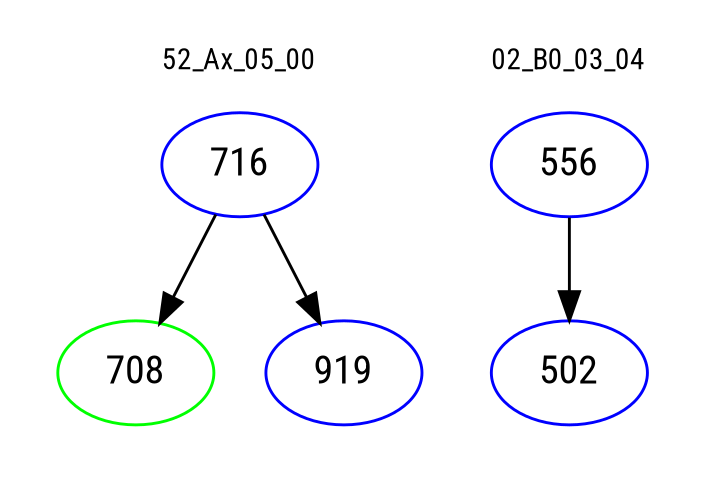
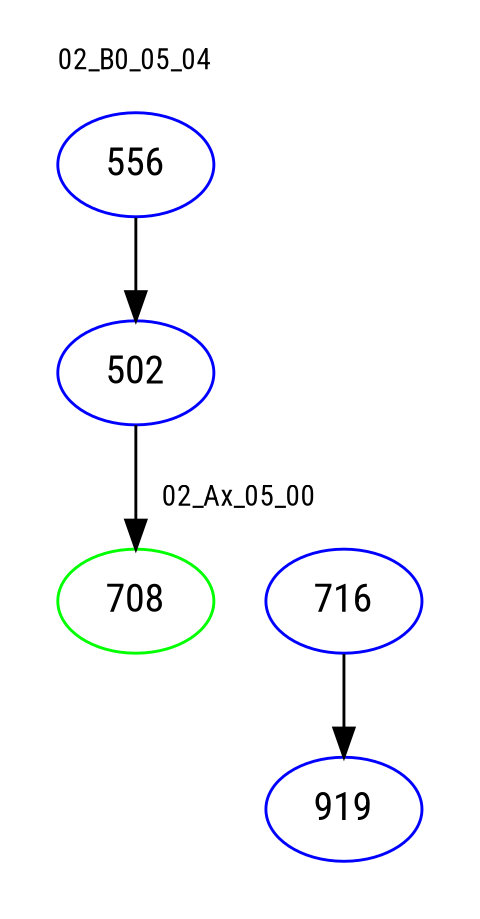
(240, 62) -> (240, 499)
(569, 62) -> (136, 62)
(195, 256) -> (136, 489)
